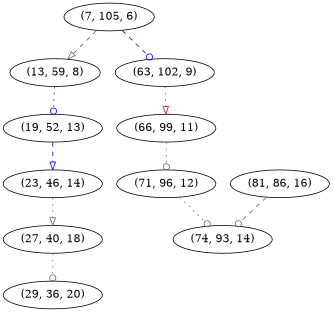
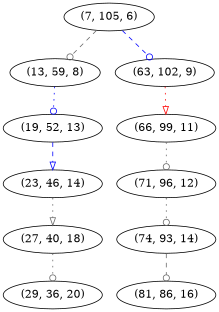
(85, 42) -> (84, 43)
(254, 209) -> (166, 264)
